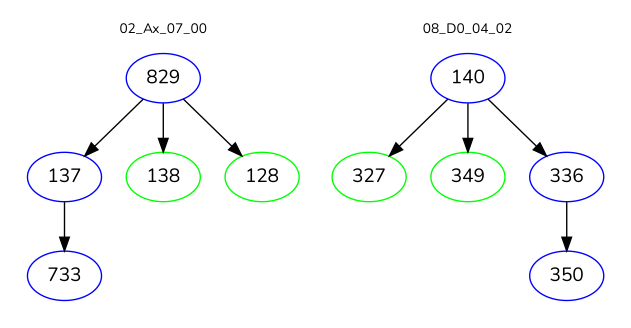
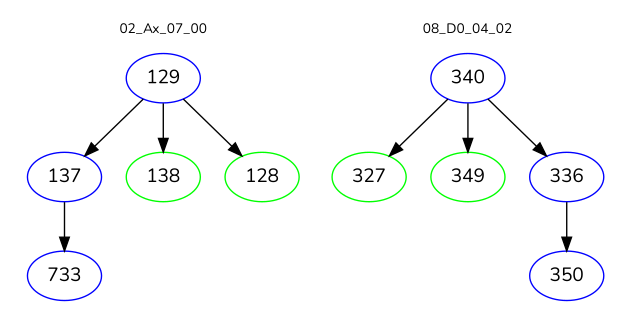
(163, 78) -> (163, 78)
(468, 78) -> (468, 78)
